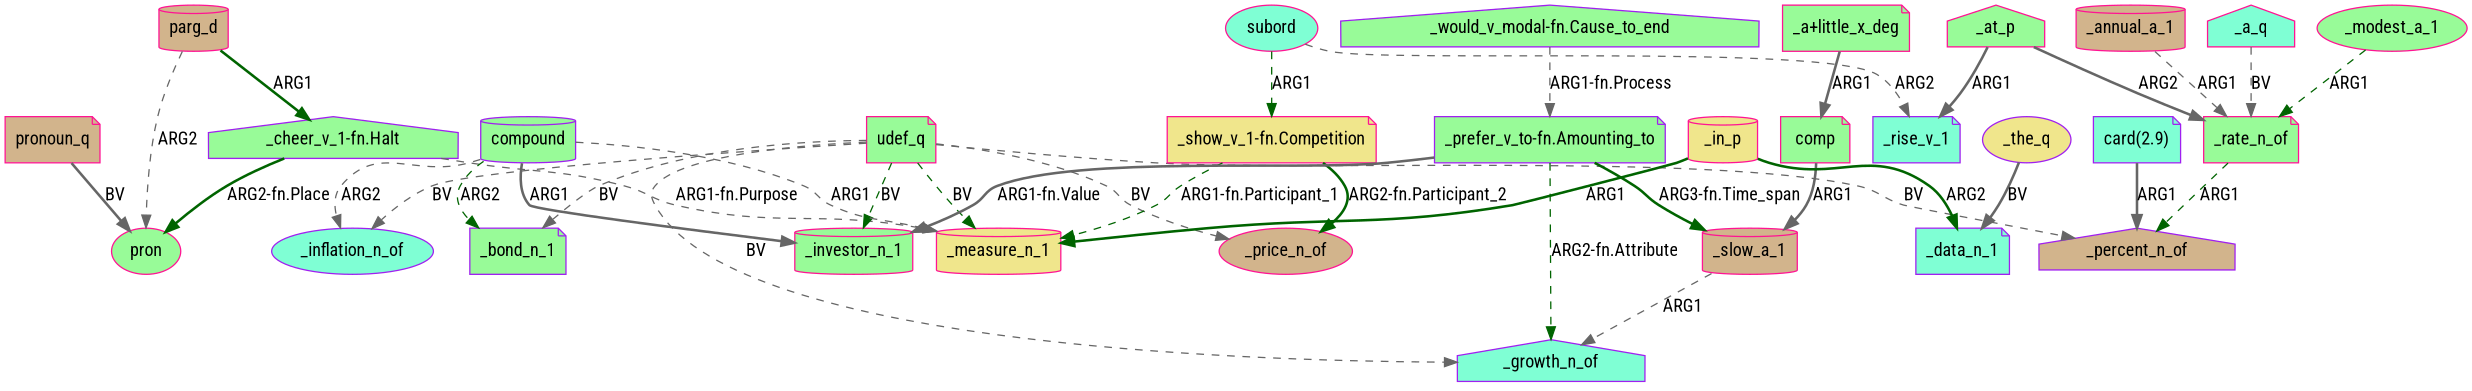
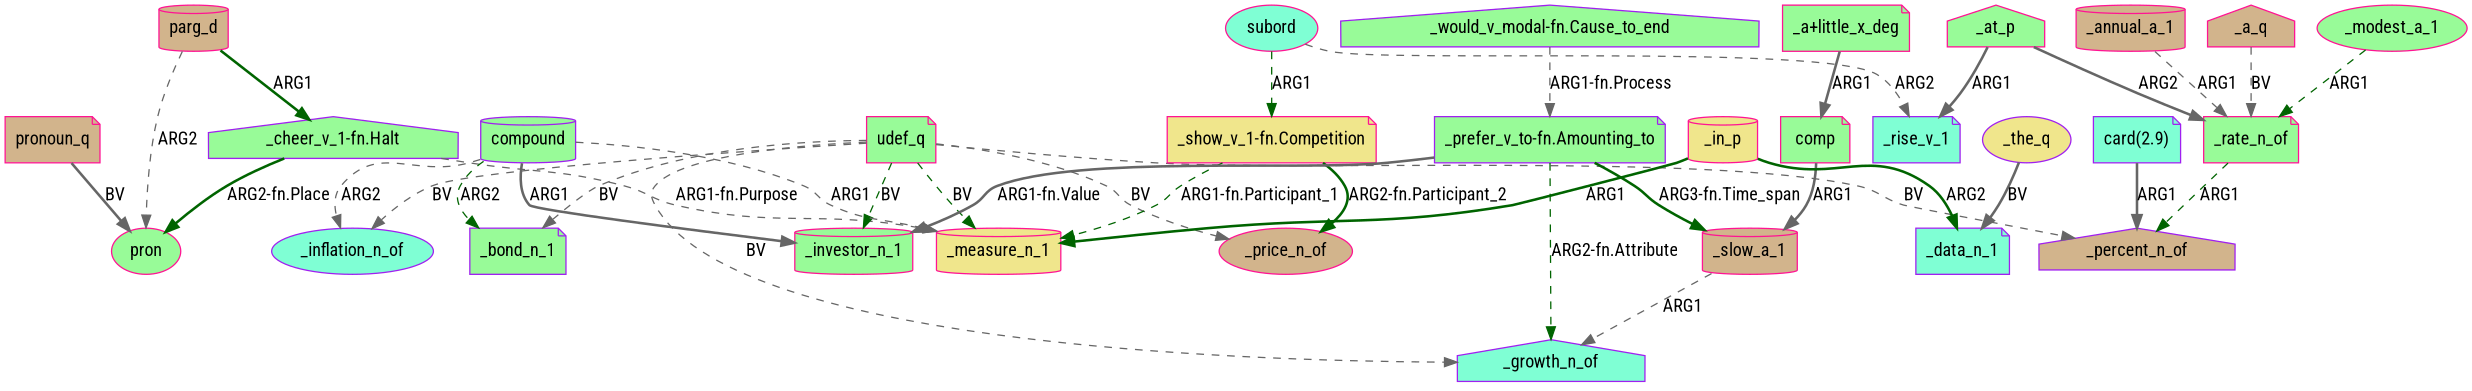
(2251, 28) -> (2251, 28)
